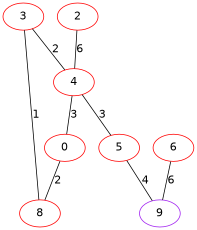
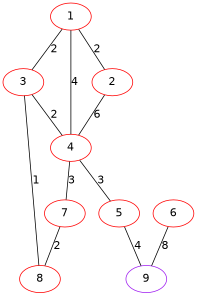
none -> (71, 17)
(65, 148) -> (65, 213)
(171, 181) -> (165, 246)
